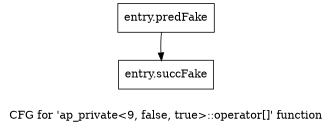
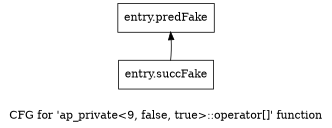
(161, 42) -> (171, 50)
